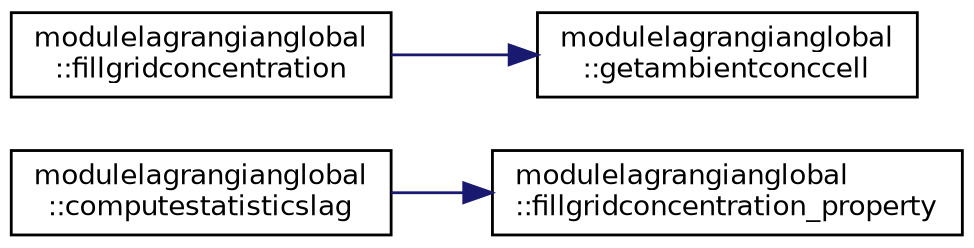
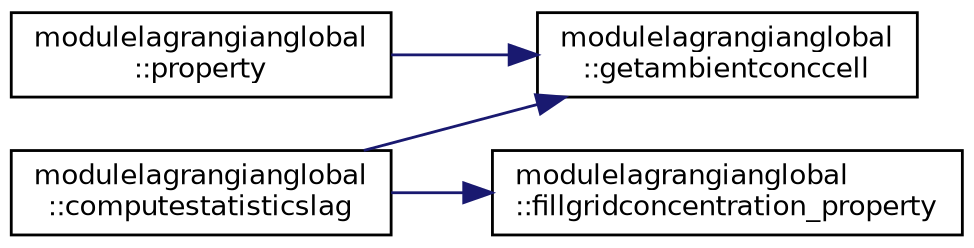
(201, 55) -> (201, 55)
none -> (451, 127)
